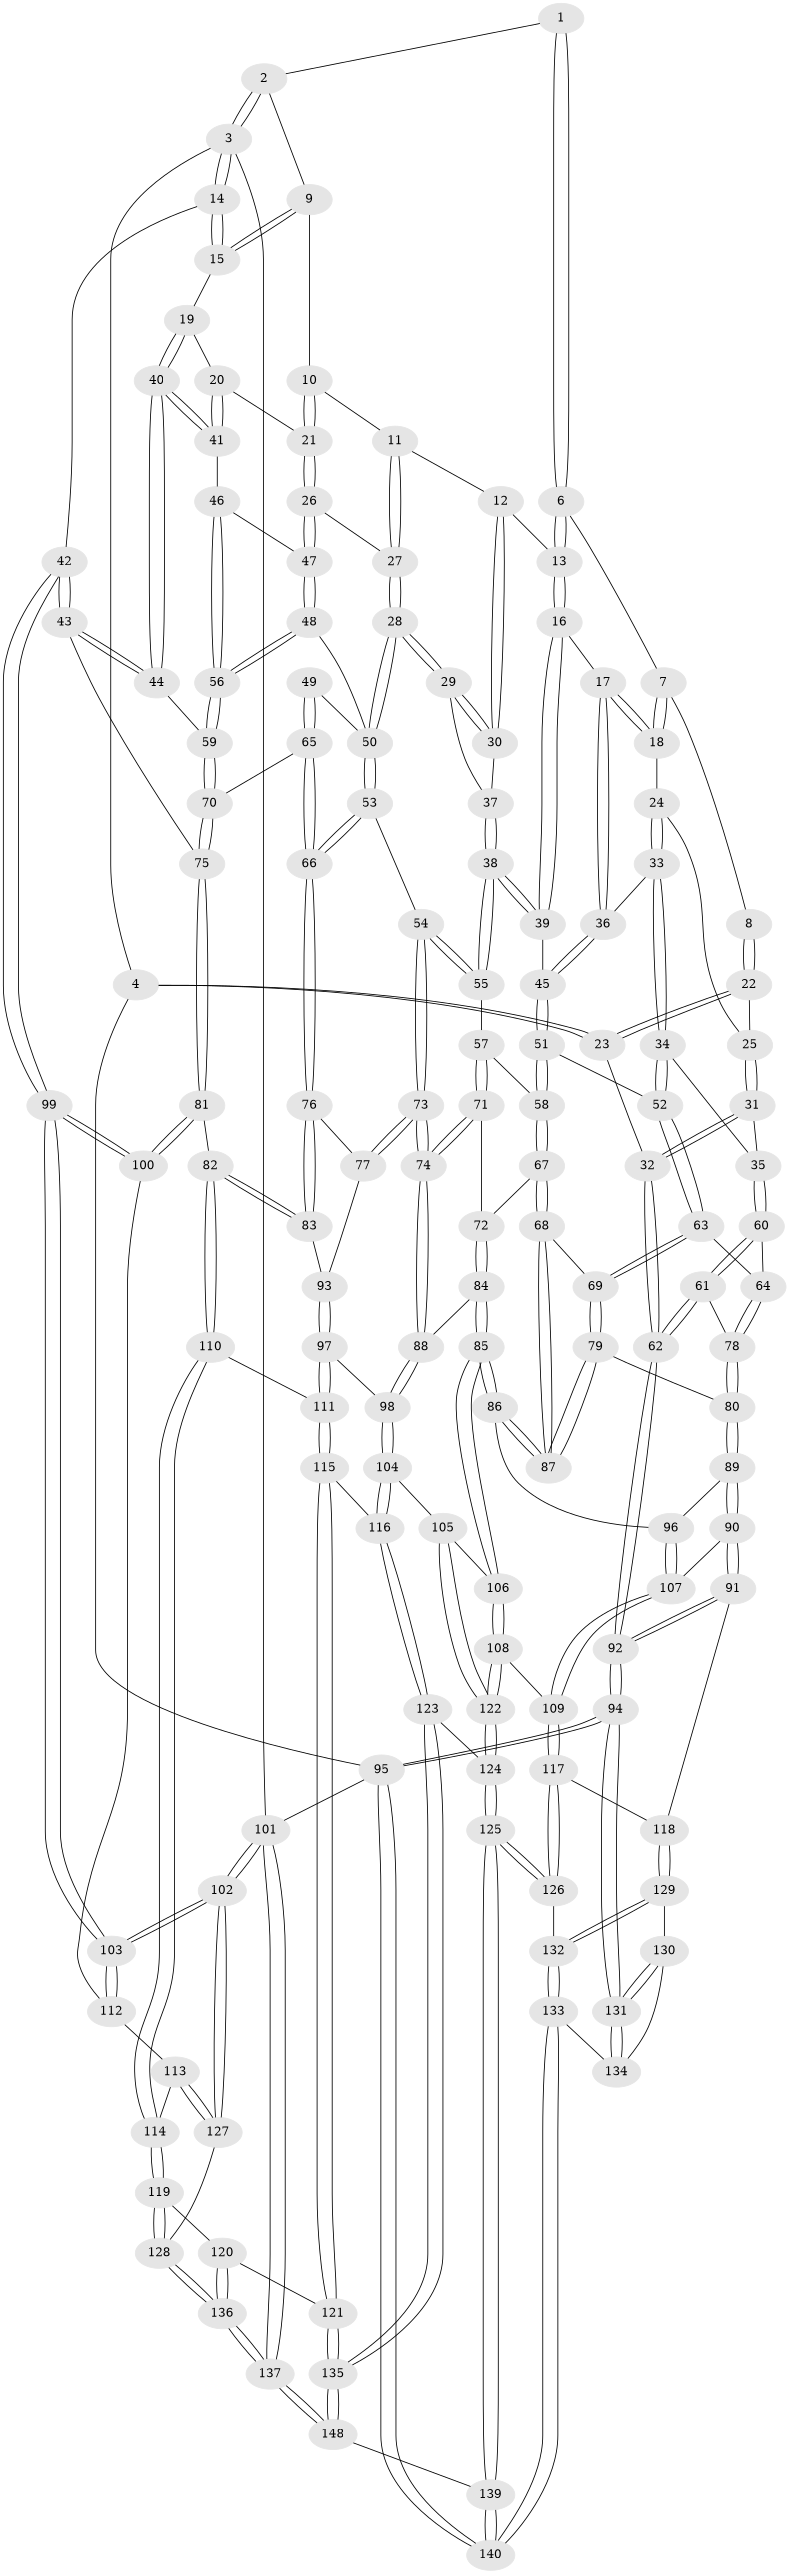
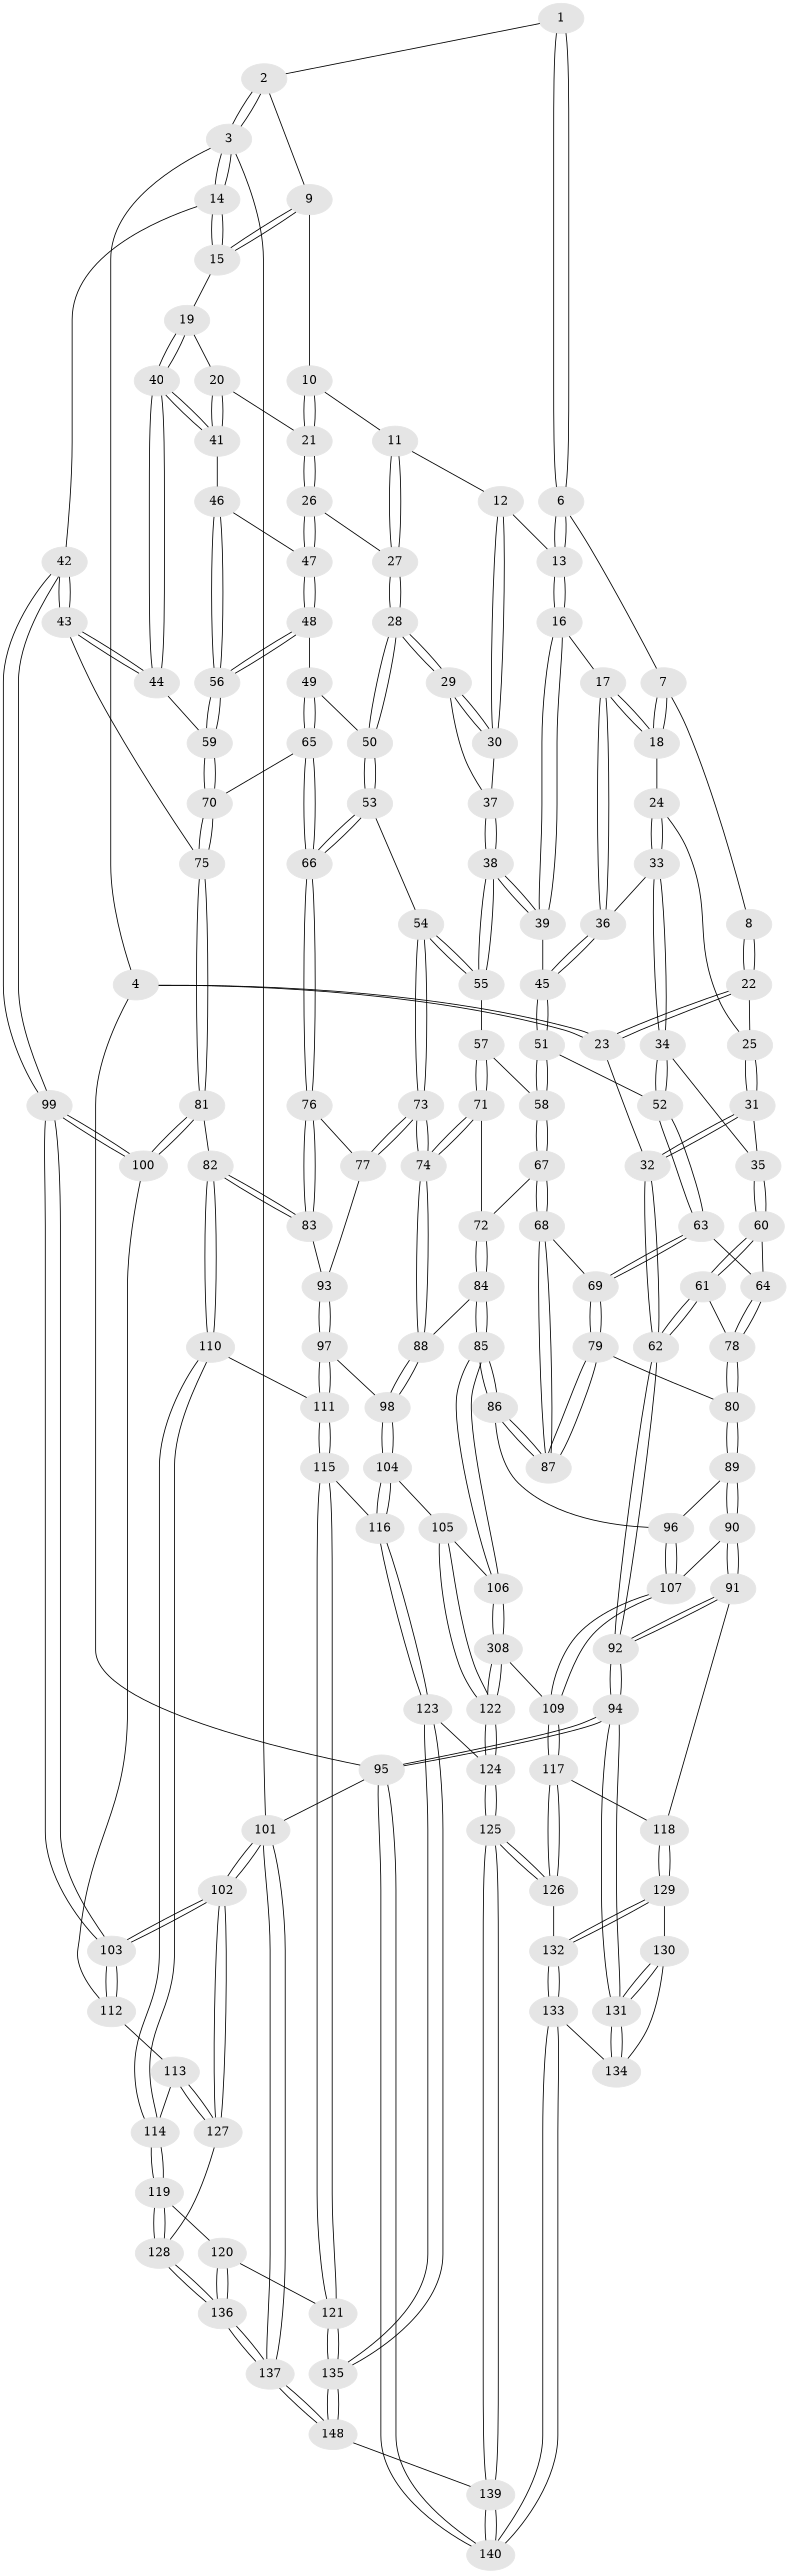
(346, 680) -> (310, 653)
(498, 1649) -> (498, 1649)
